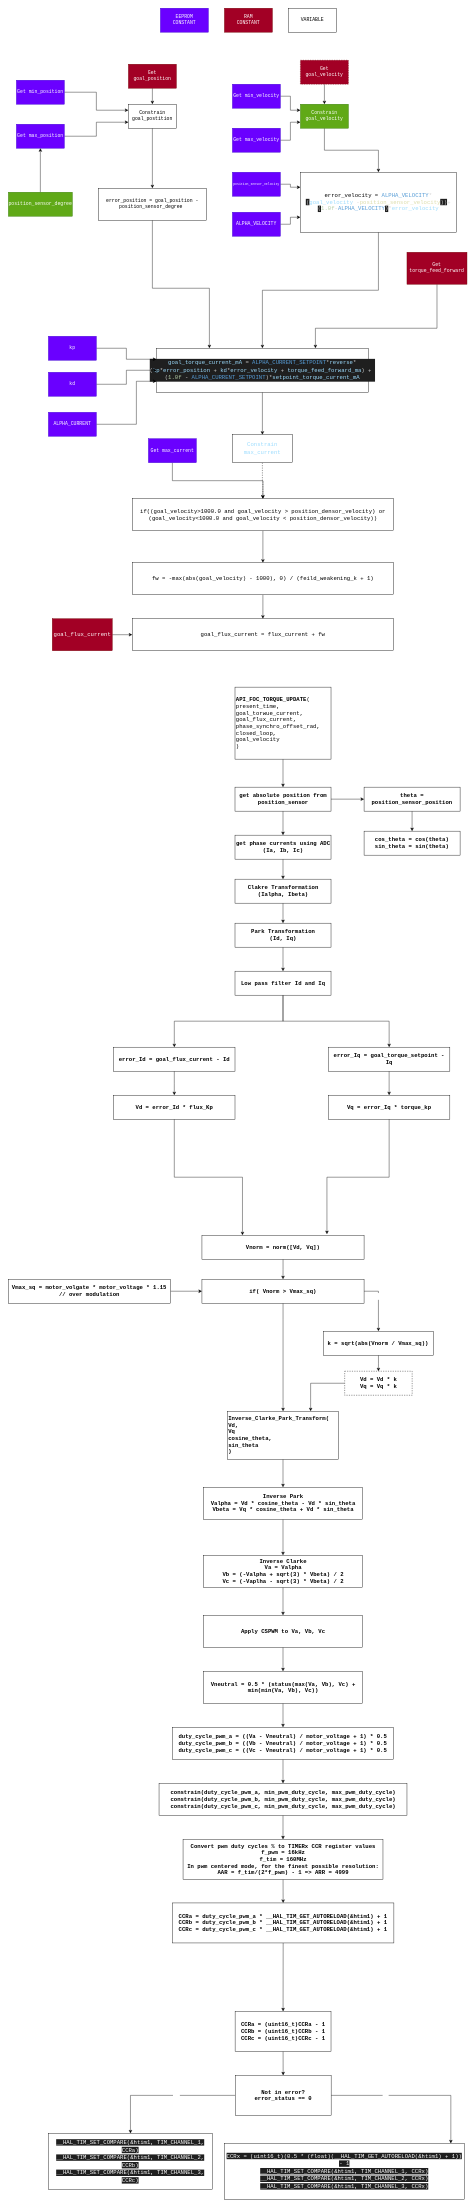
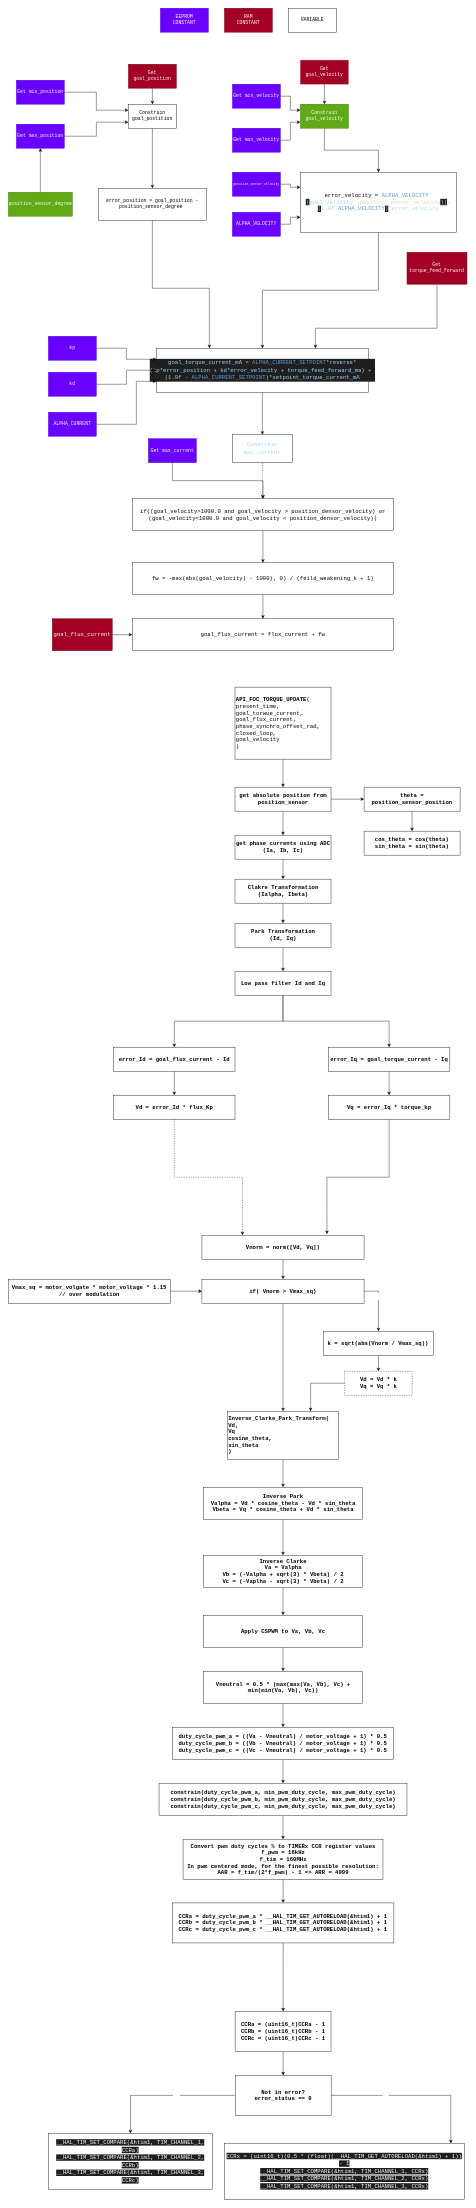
(389, 1059) -> (389, 1059)
(207, 1177) -> (207, 1177)
(283, 1687) -> (283, 1687)
